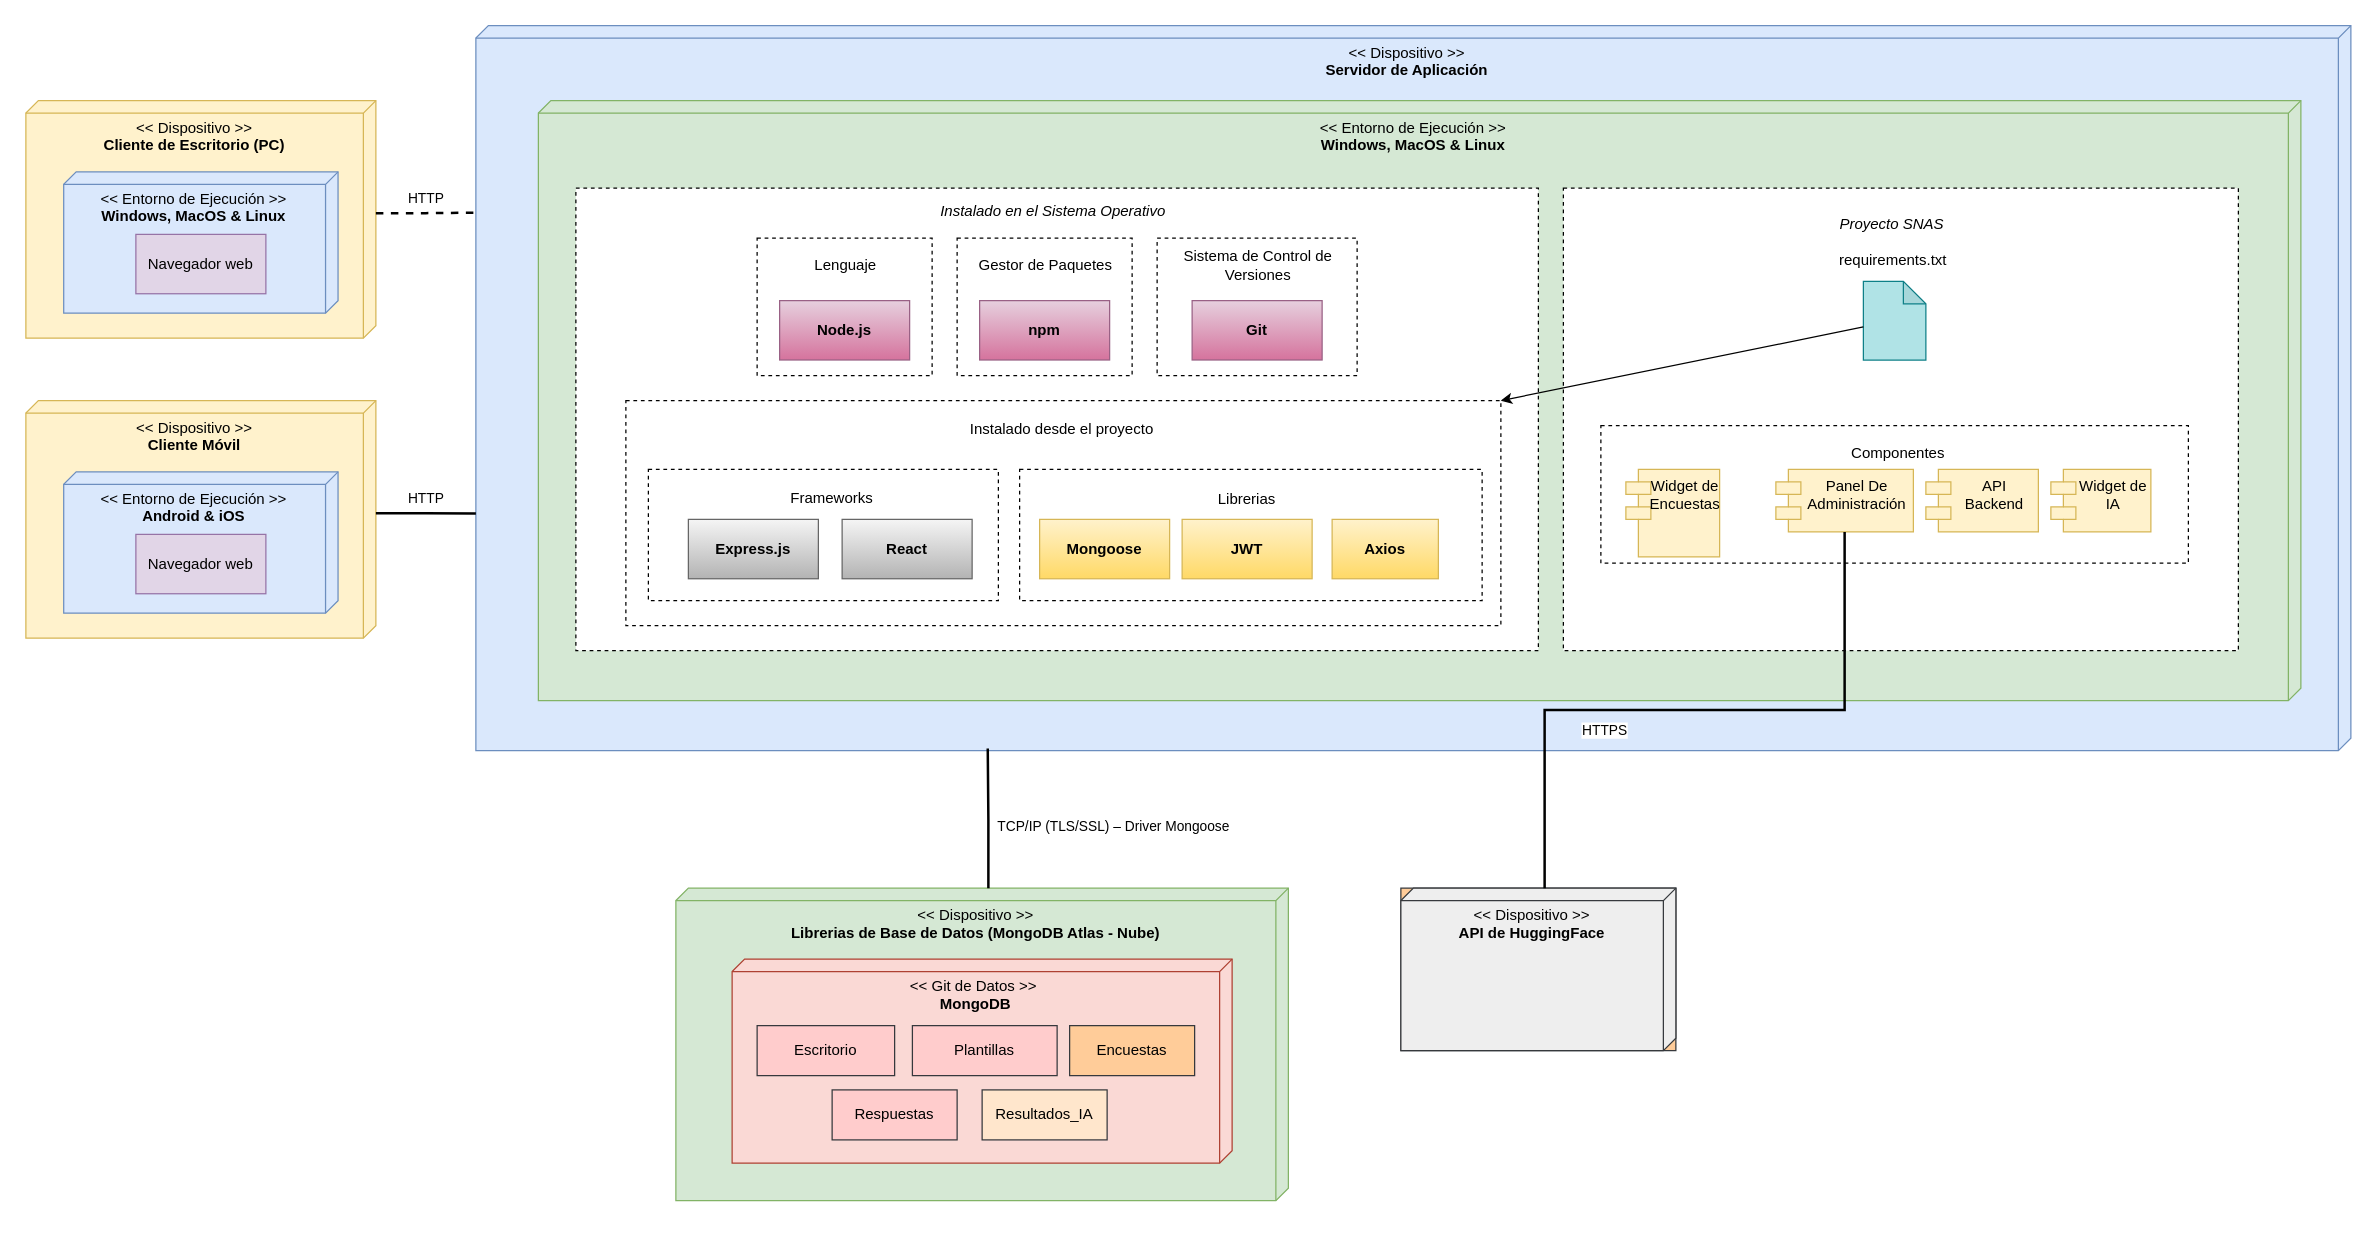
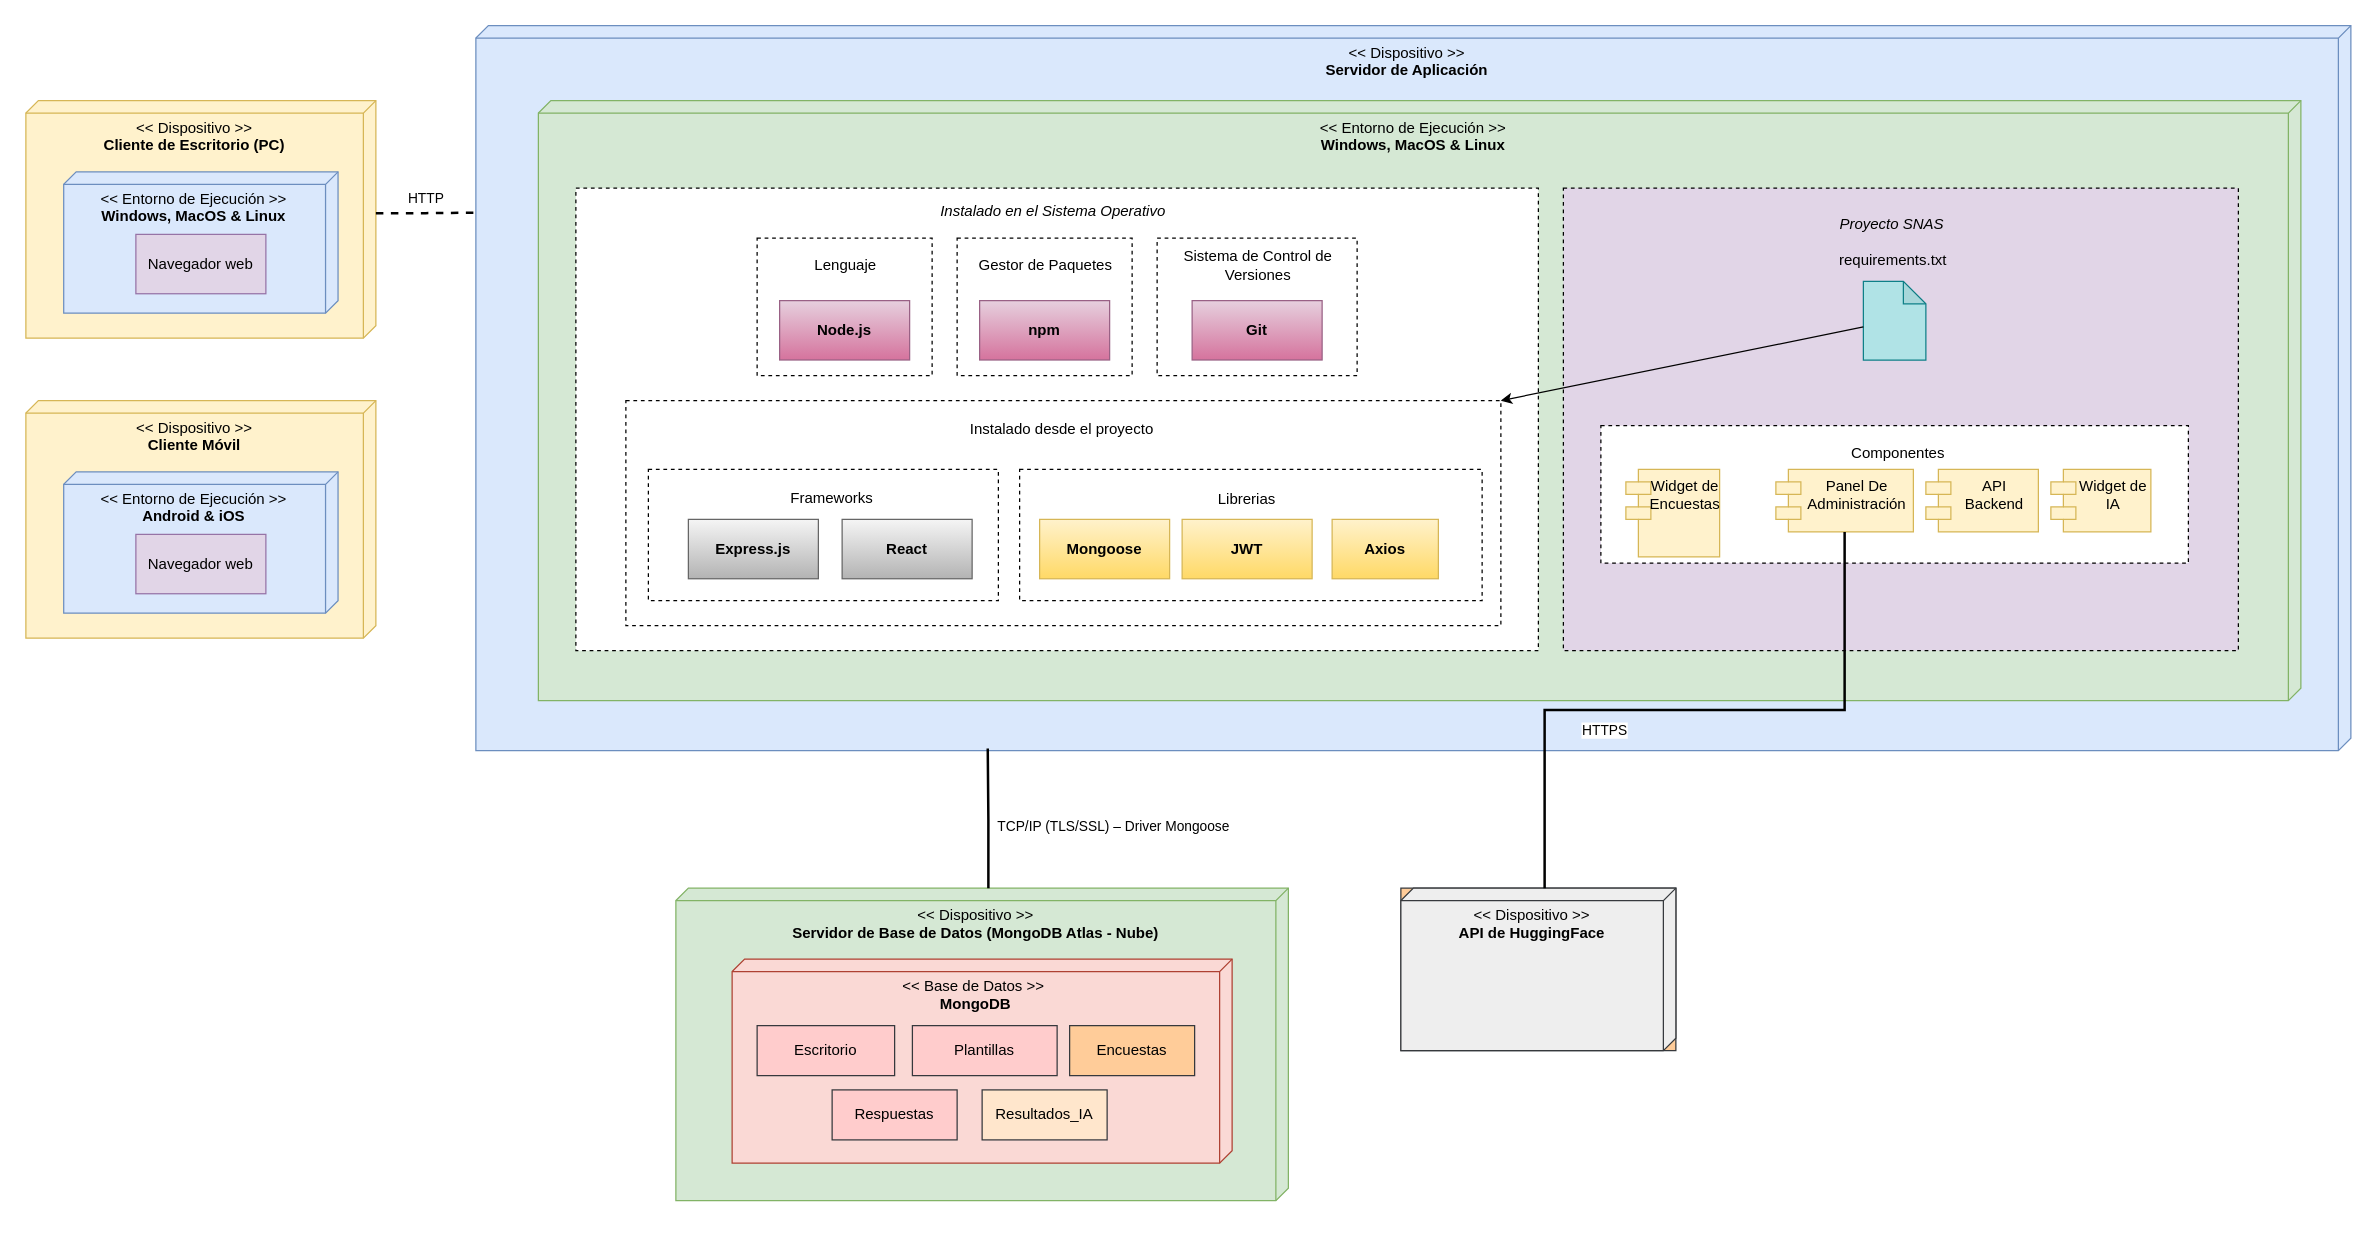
(1901, 419) -> (1901, 419)
(426, 513) -> none
(976, 925) -> (976, 925)
(976, 996) -> (976, 996)
